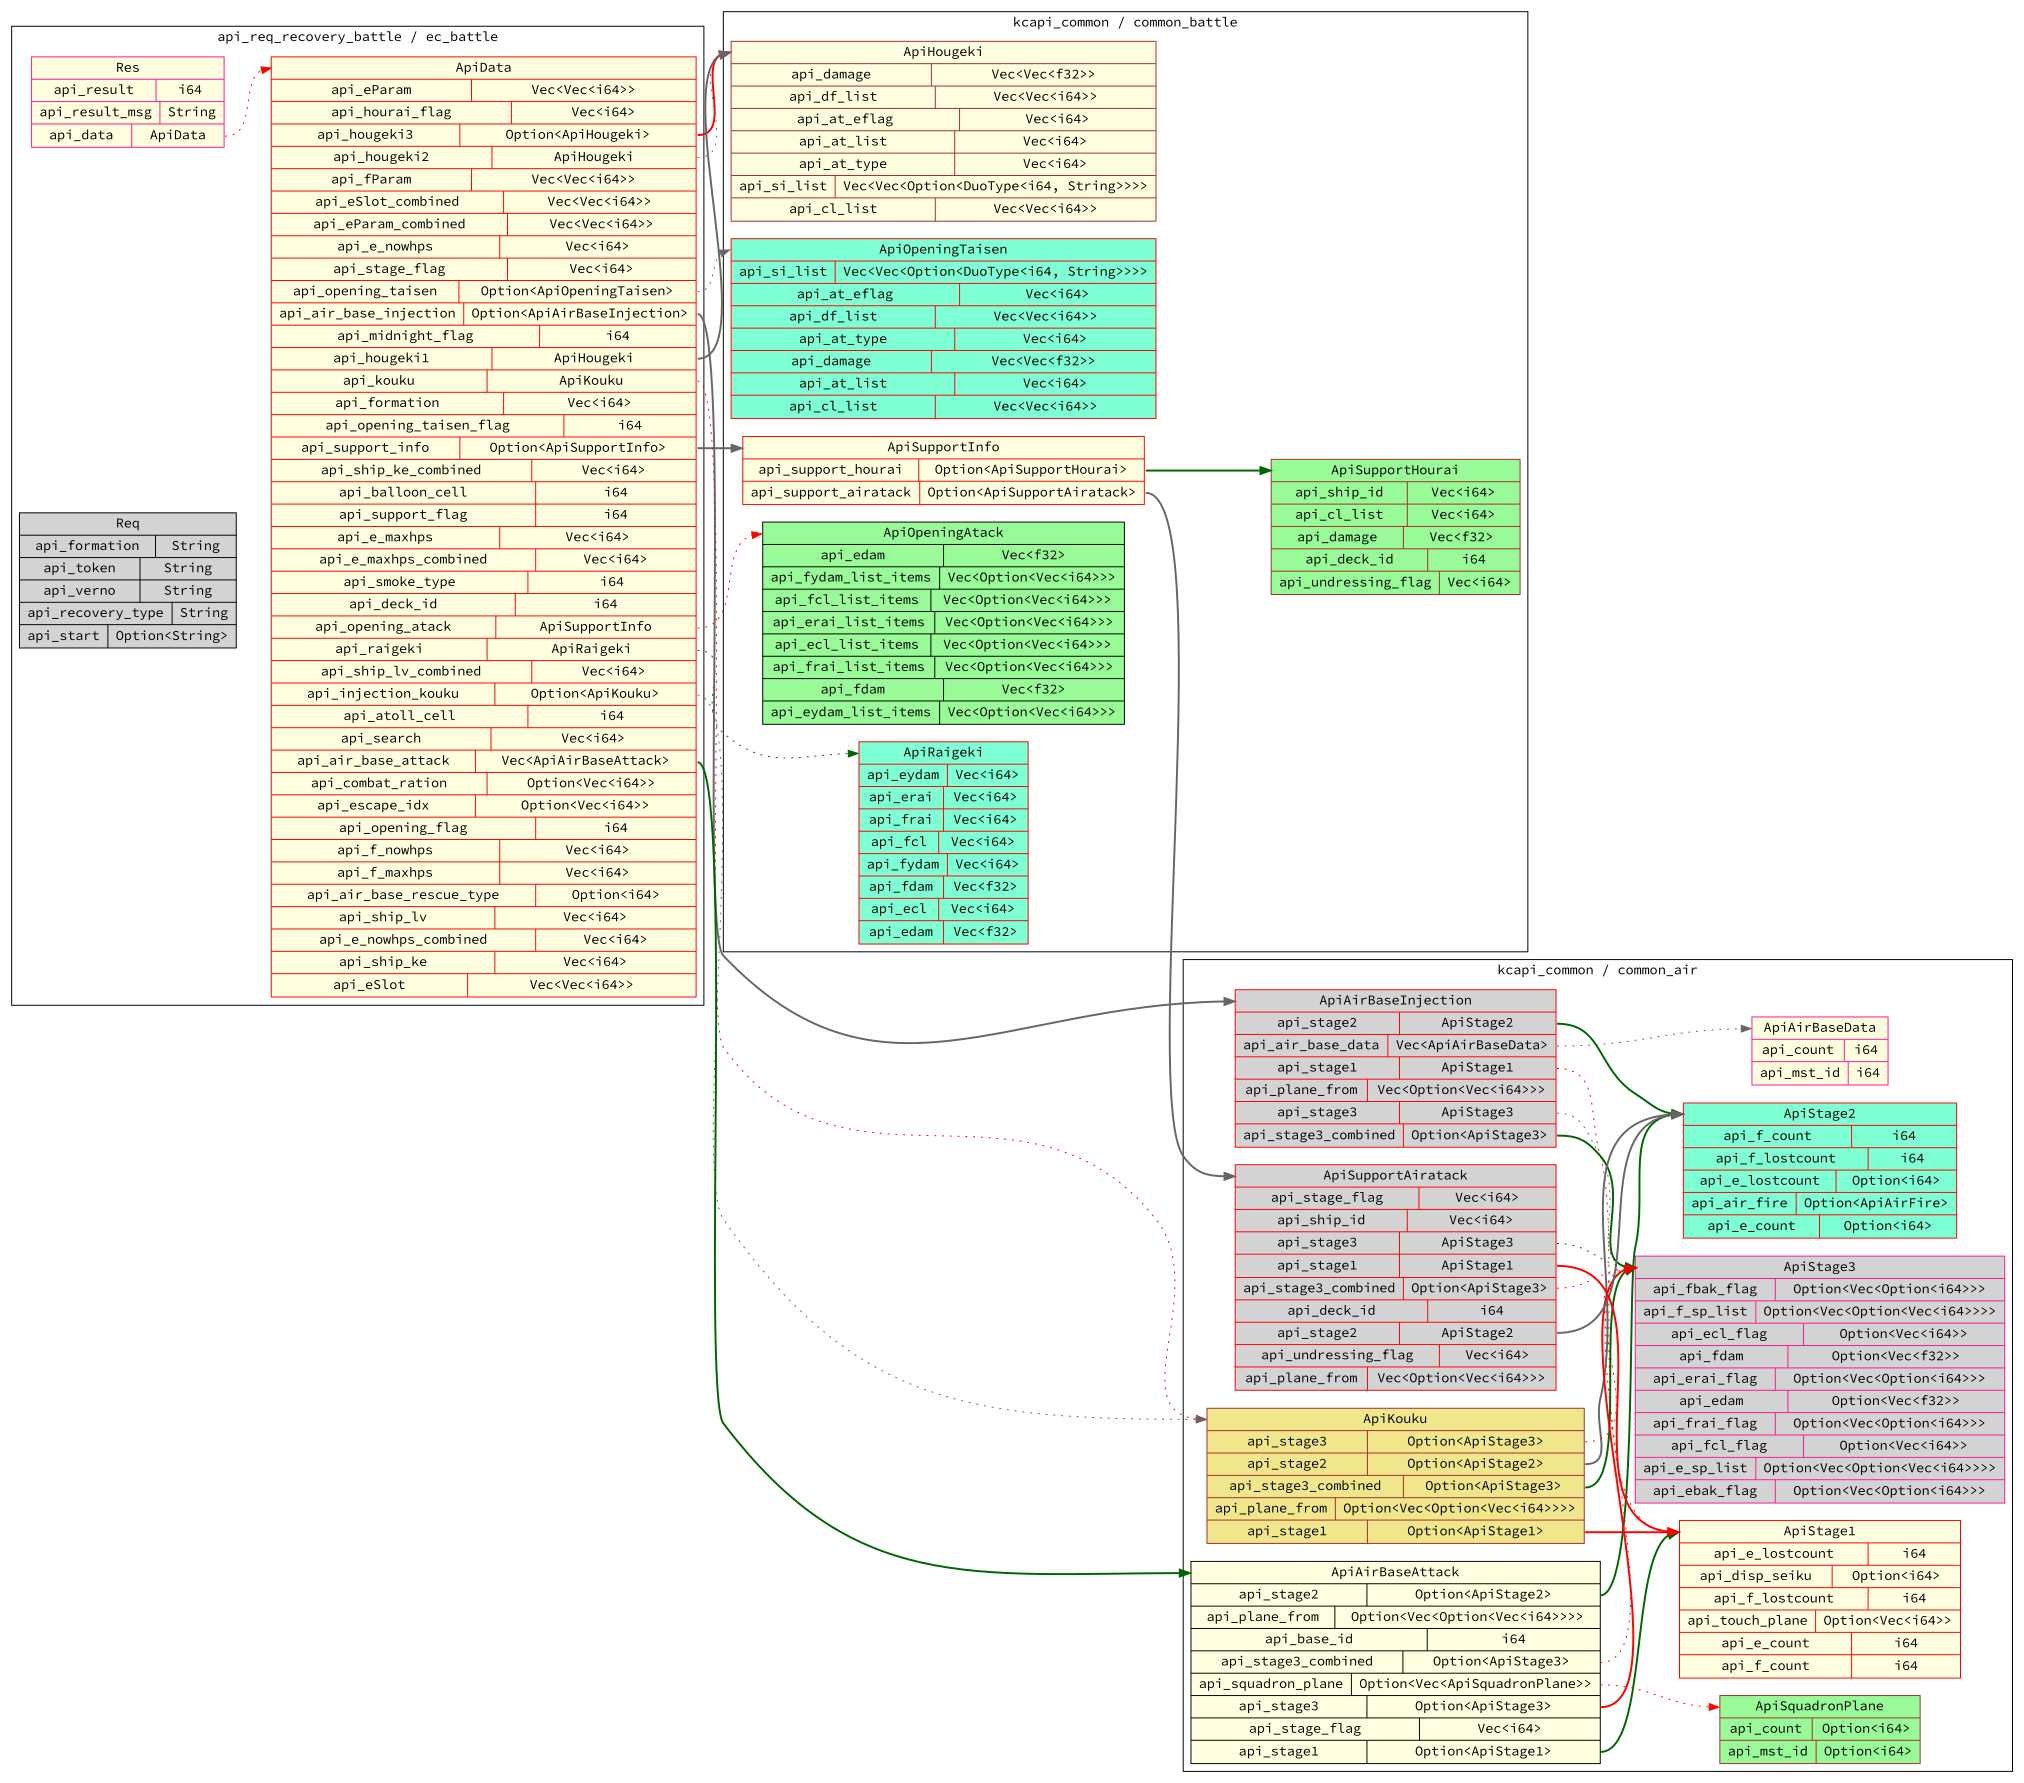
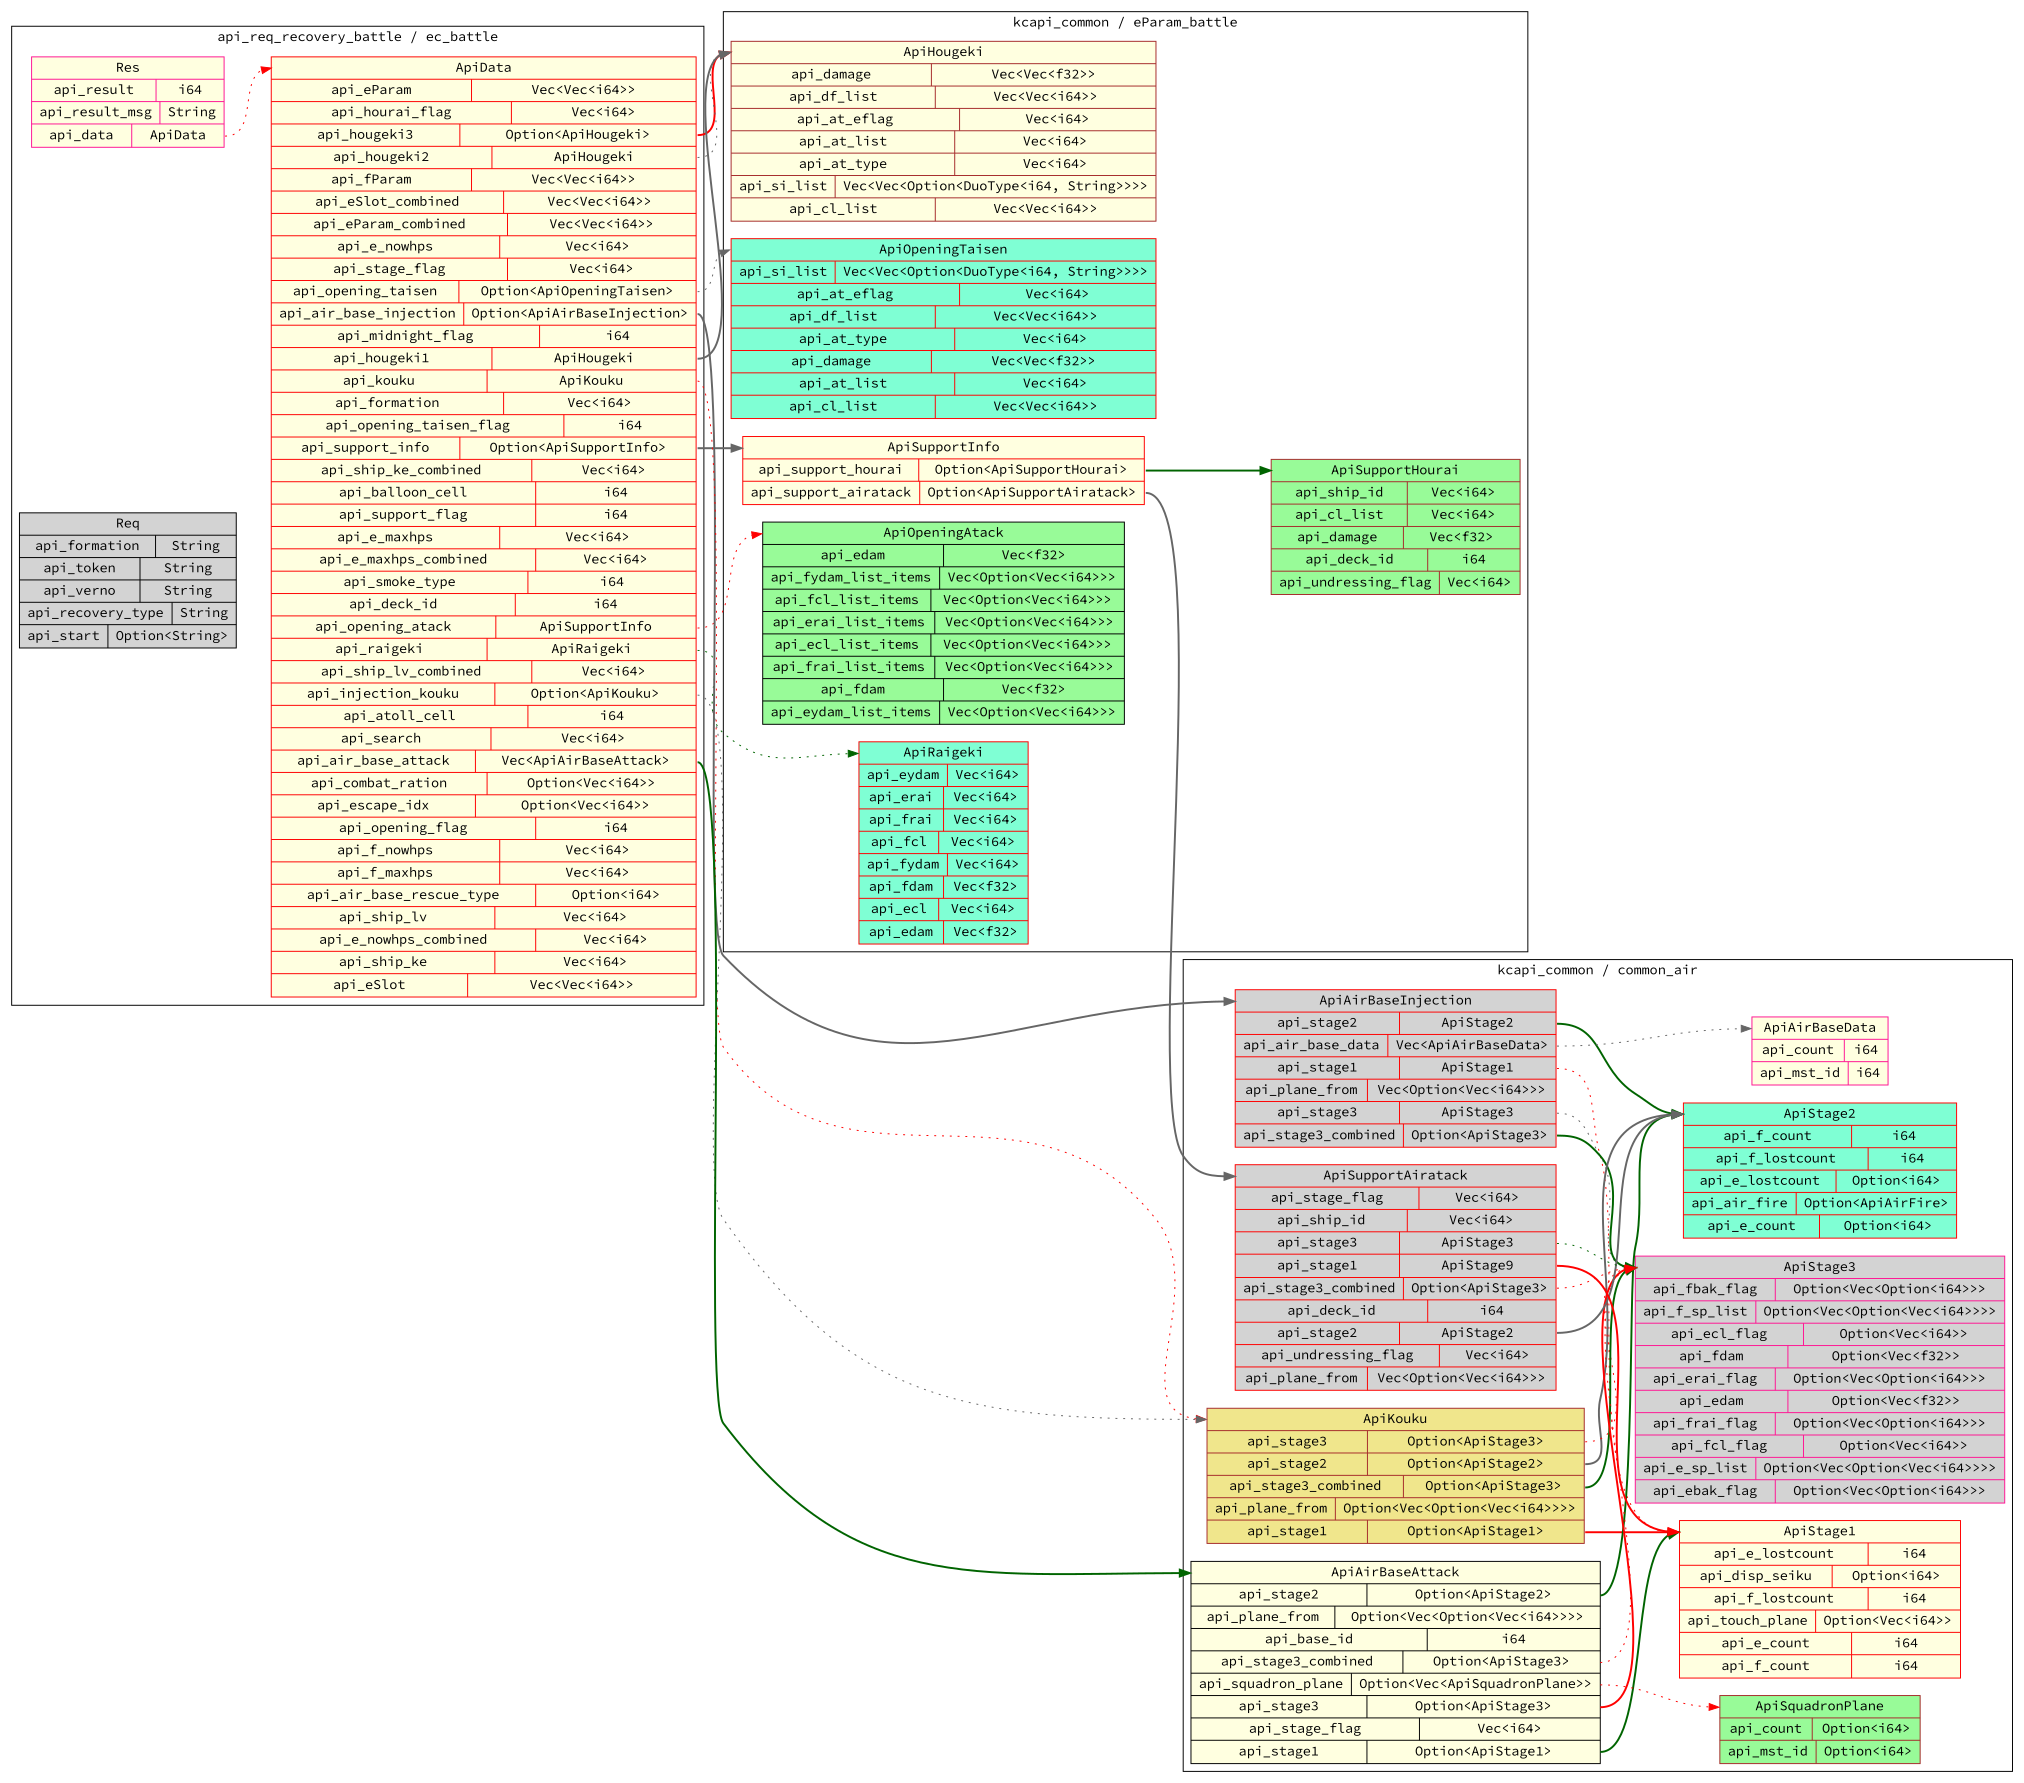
(1126, 23) -> (1126, 23)
(1478, 1265) -> (1478, 1265)
